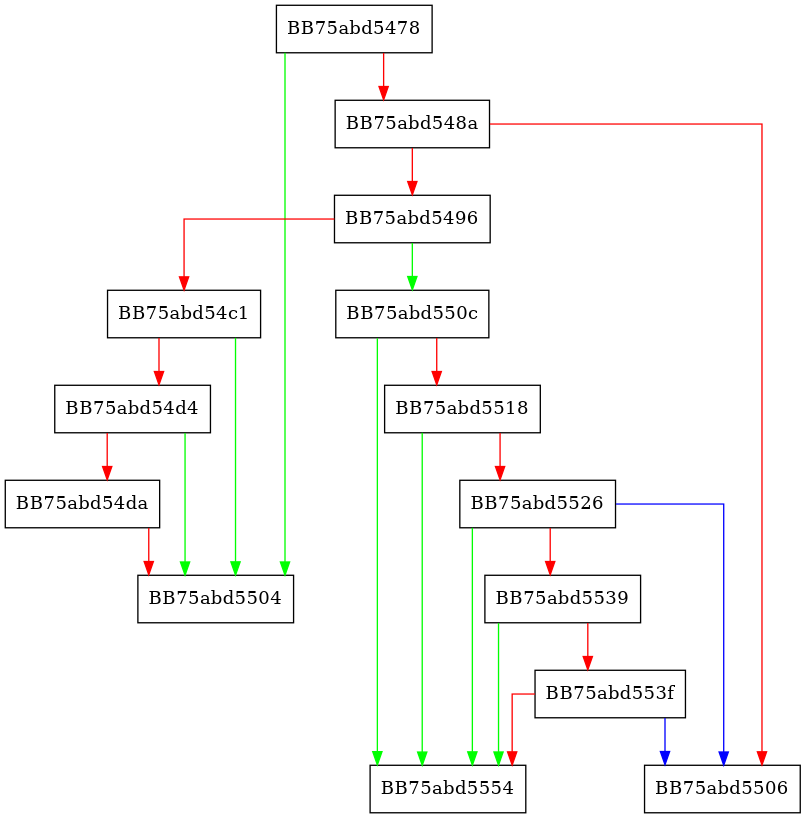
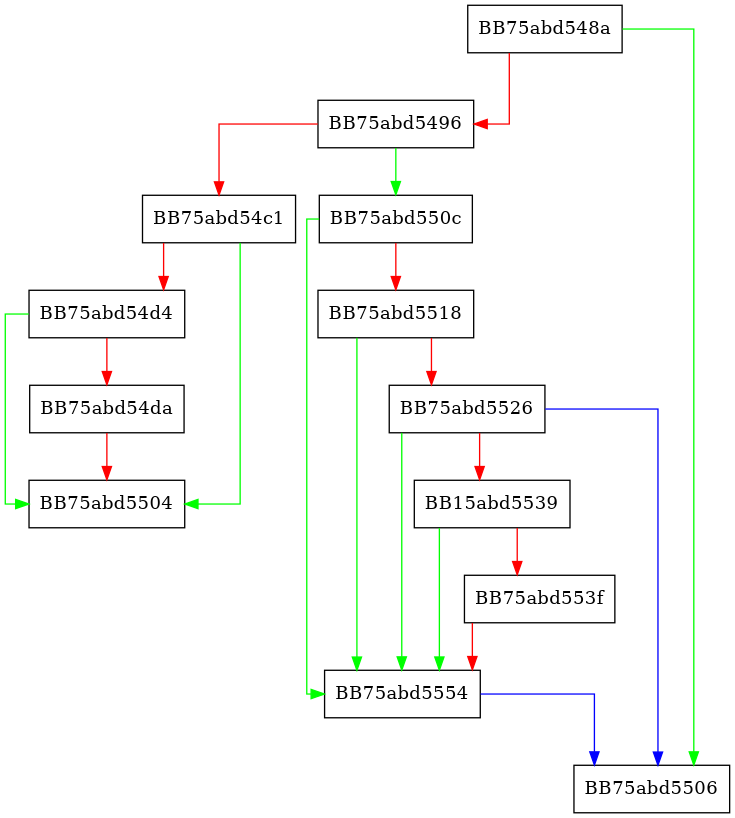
(354, 29) -> none
(762, 302) -> (694, 355)
(563, 599) -> (492, 504)
(665, 735) -> (566, 694)
